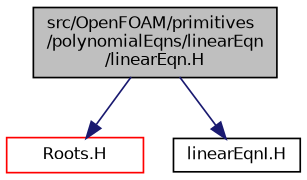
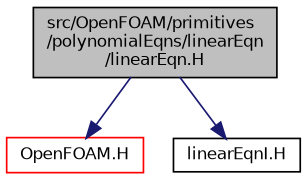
(75, 155) -> (75, 155)
